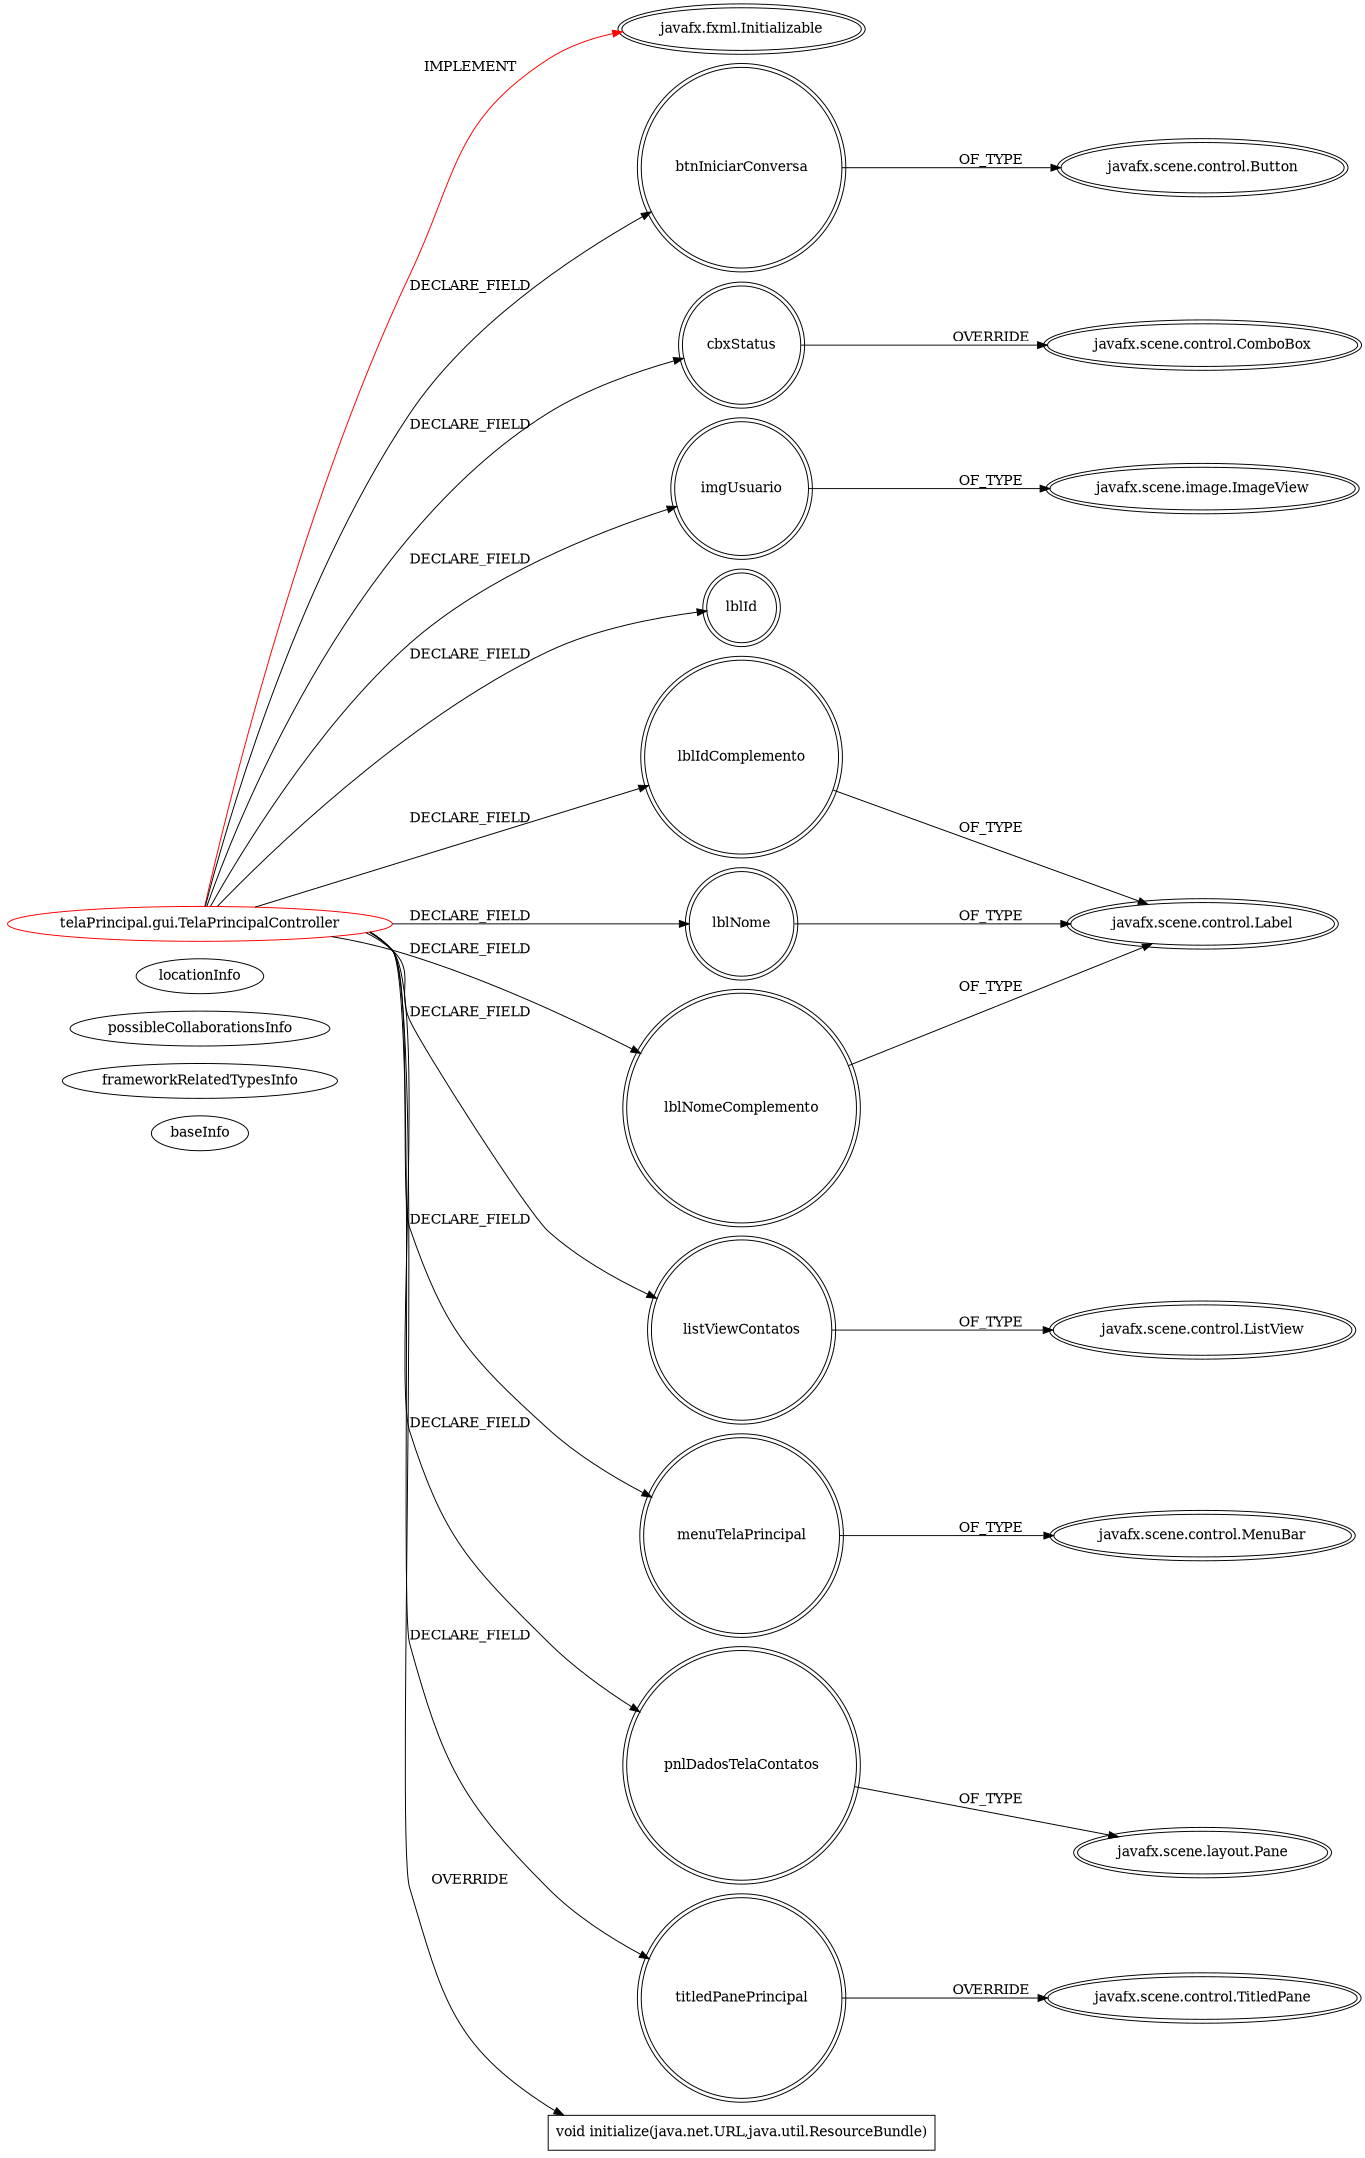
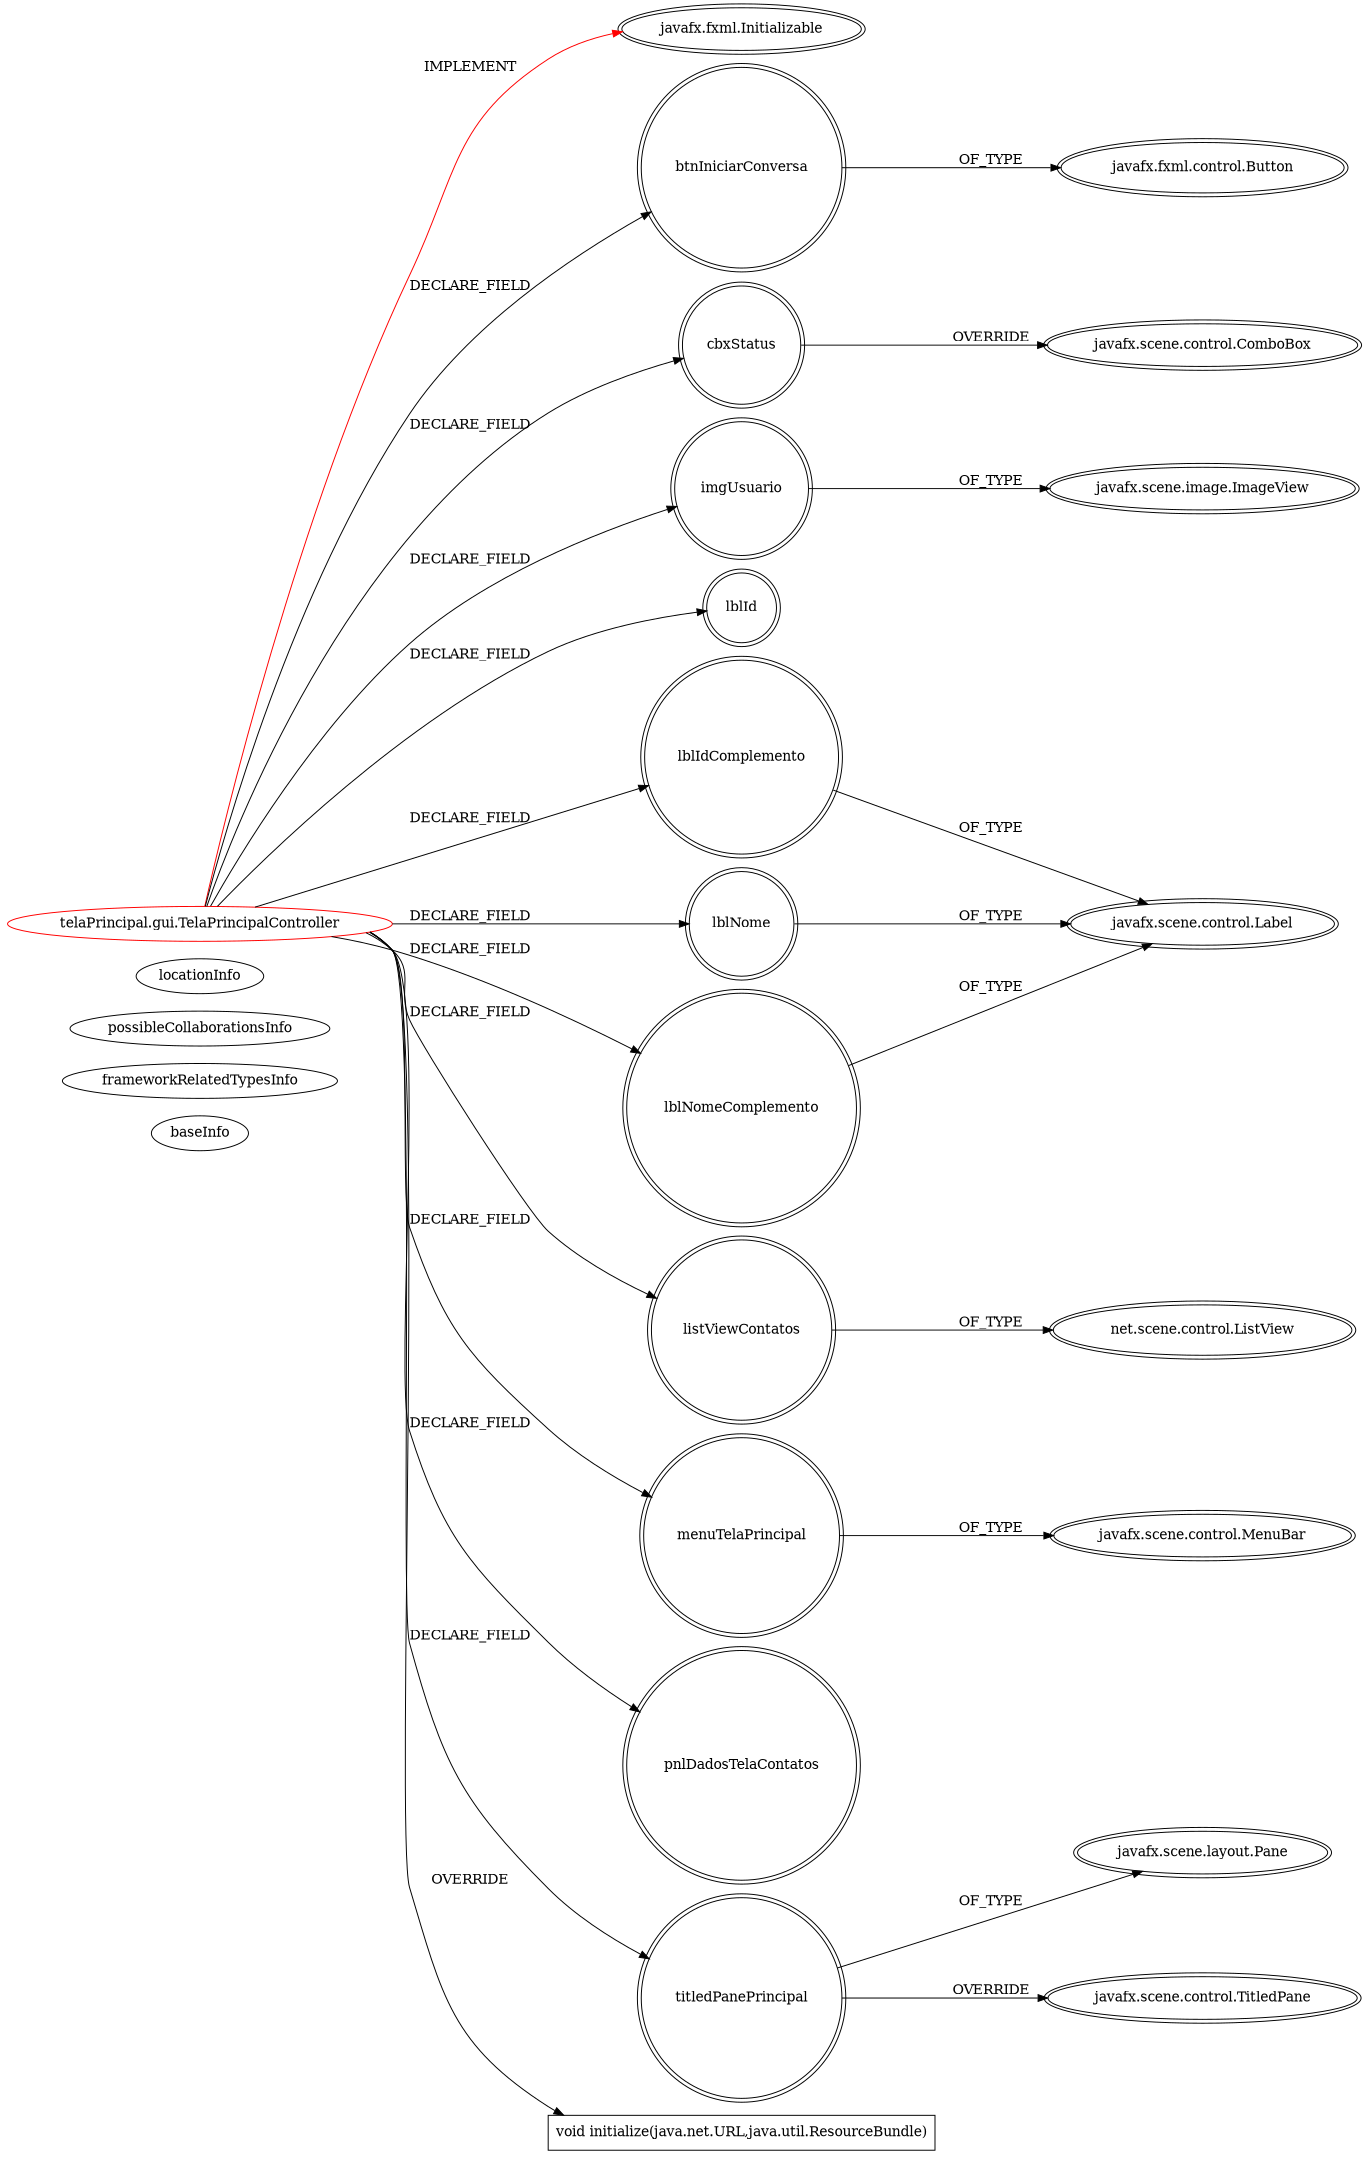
(1203, 168) -> (1203, 168)
(1203, 1330) -> (1203, 1330)
(982, 1811) -> (985, 1921)
